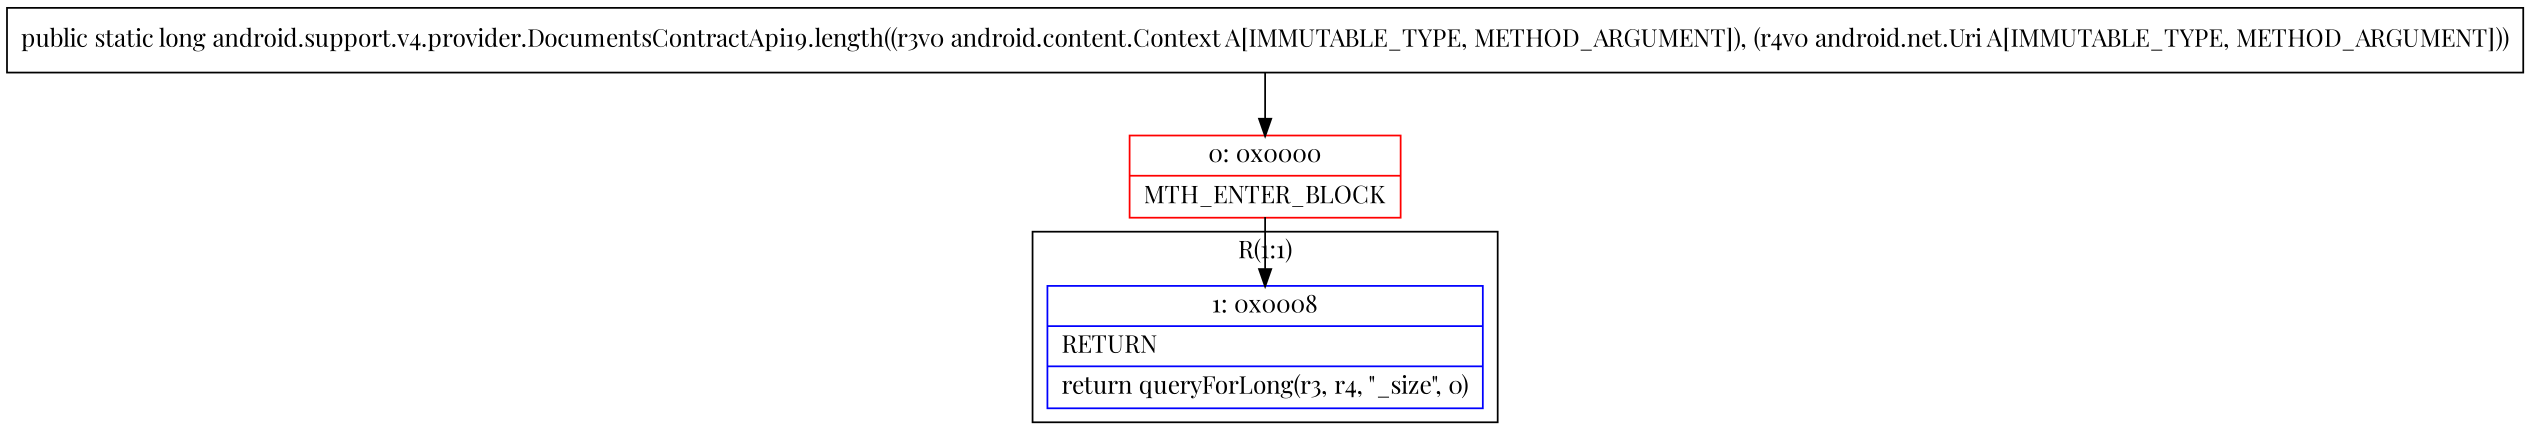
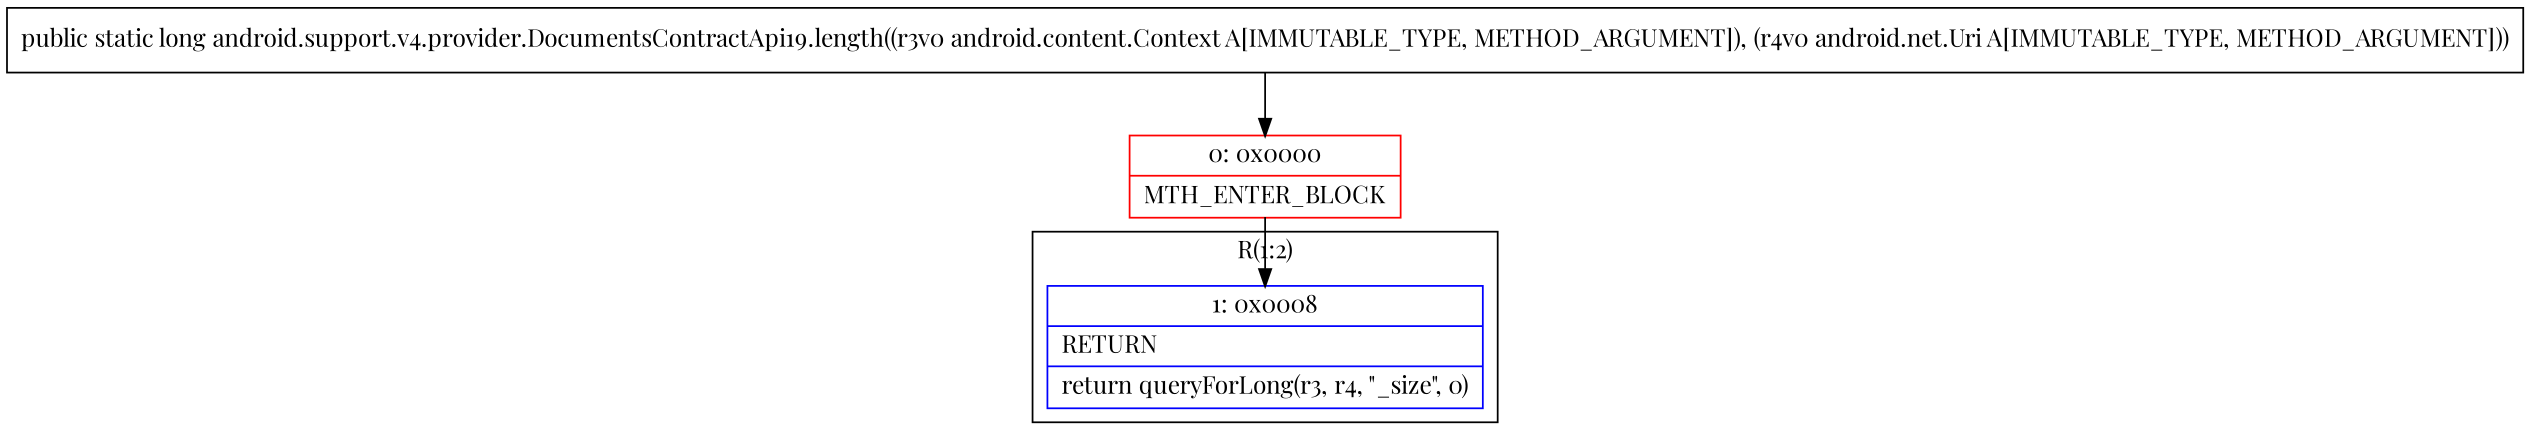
(1265, 252) -> (1265, 252)
